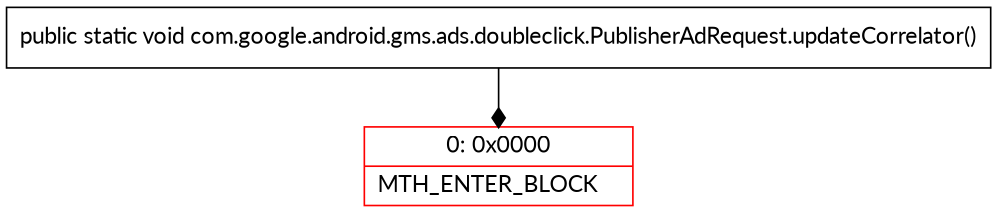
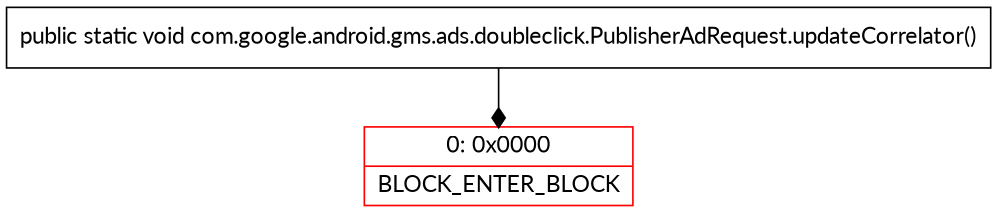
(488, 185) -> (499, 185)
